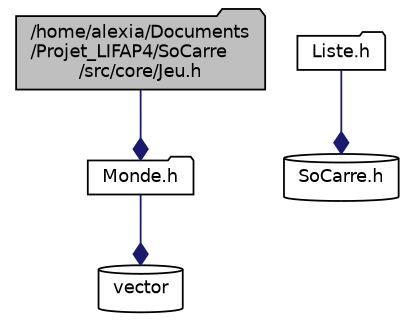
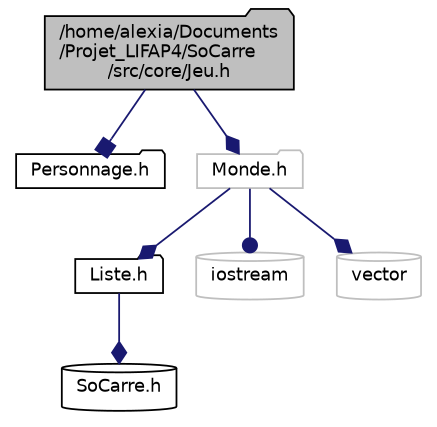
none -> (90, 171)
(141, 177) -> (250, 171)
none -> (193, 217)
none -> (250, 276)
(141, 289) -> (379, 276)
